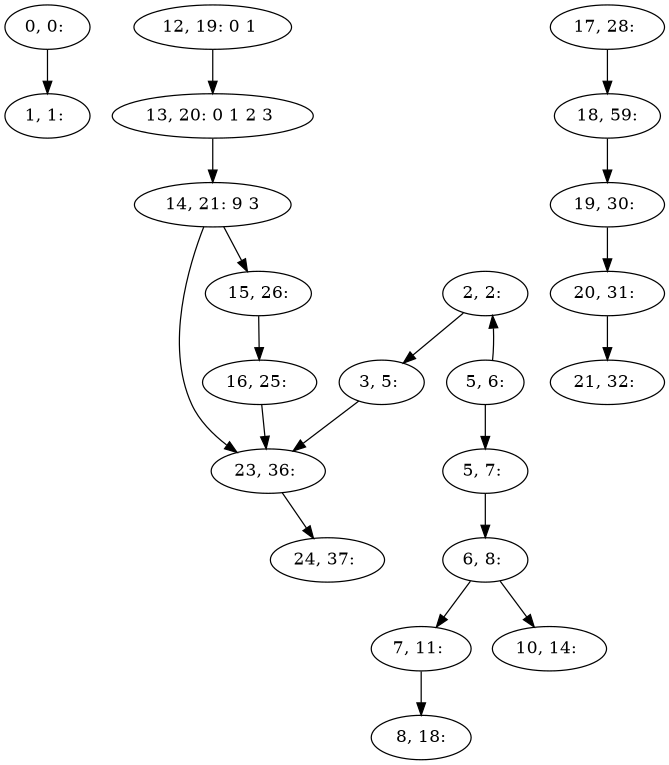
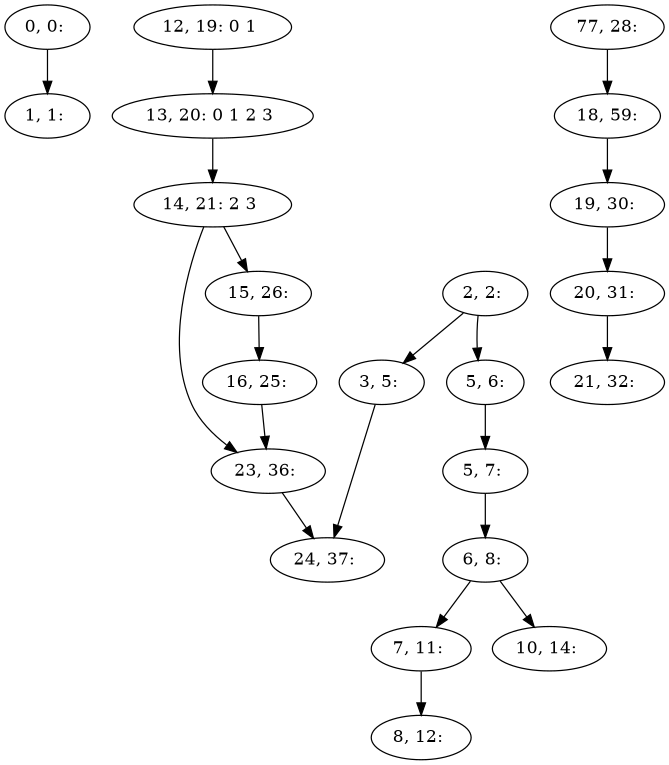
(607, 27) -> (607, 27)
(213, 205) -> (213, 205)
(494, 344) -> (477, 332)
(331, 422) -> (357, 465)
(421, 738) -> (421, 738)
